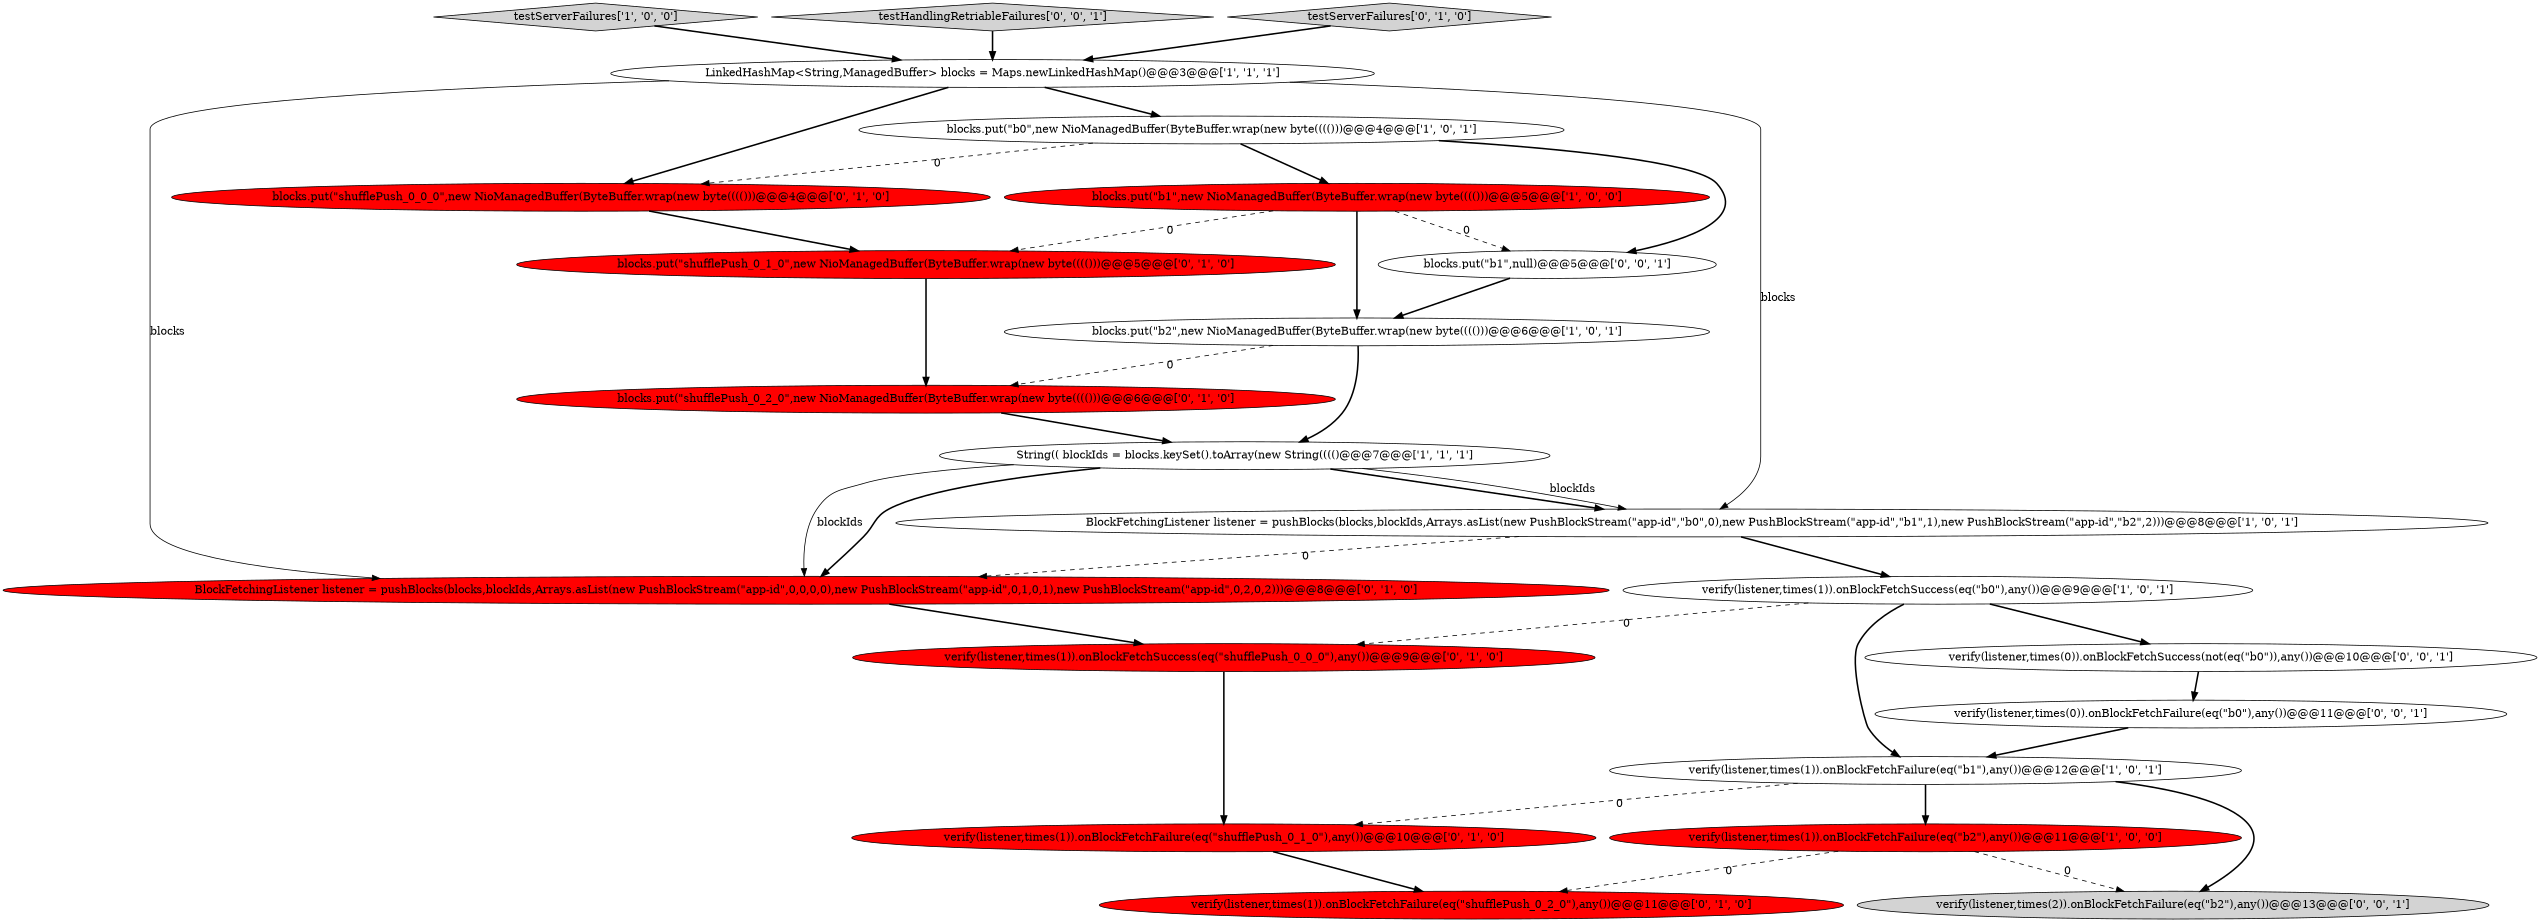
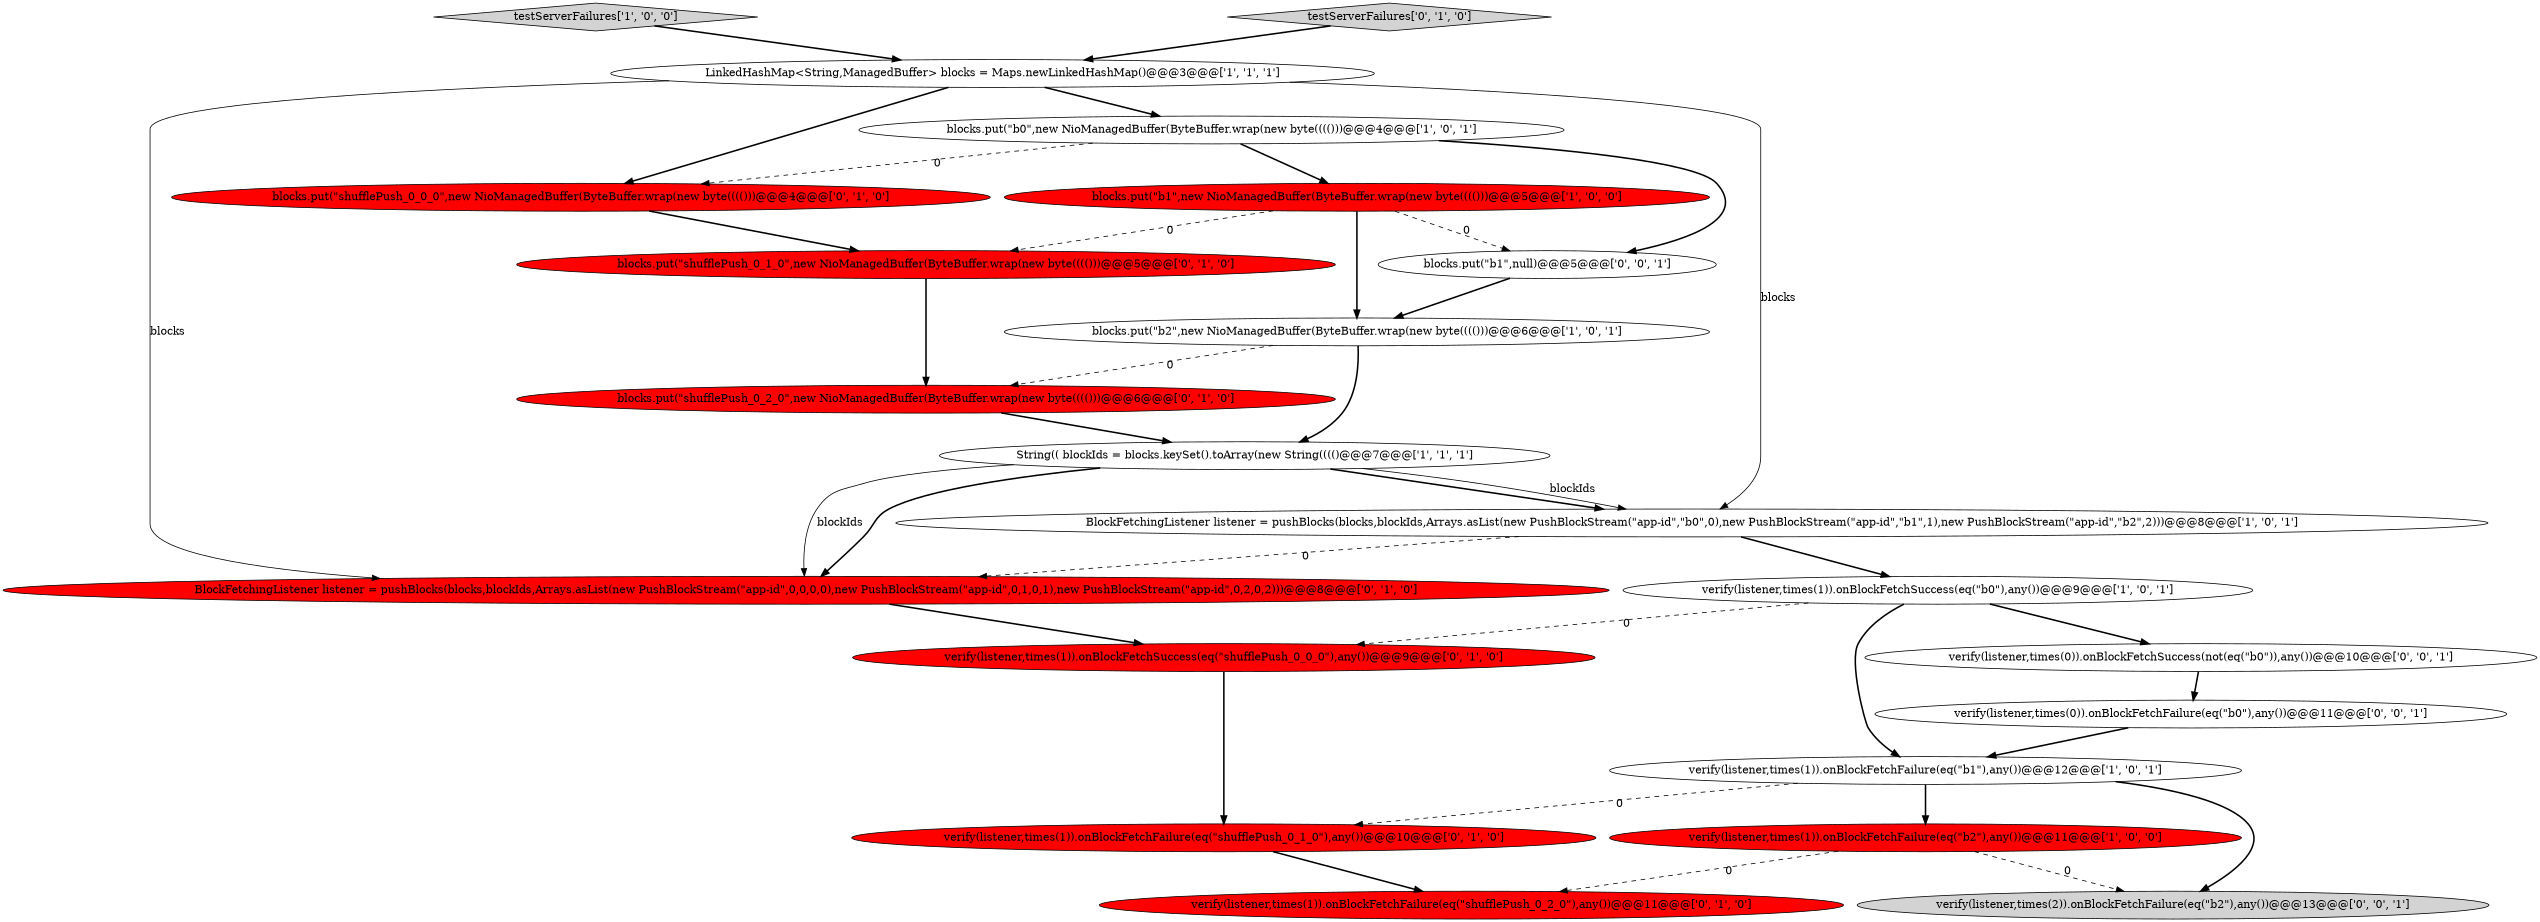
(993, 17) -> none
